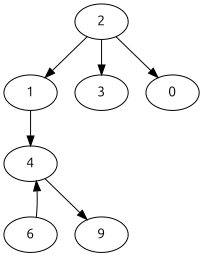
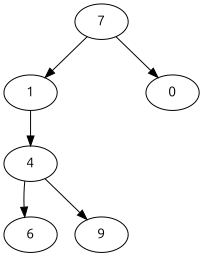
(102, 22) -> (102, 22)
(102, 93) -> none
(37, 204) -> (24, 194)
